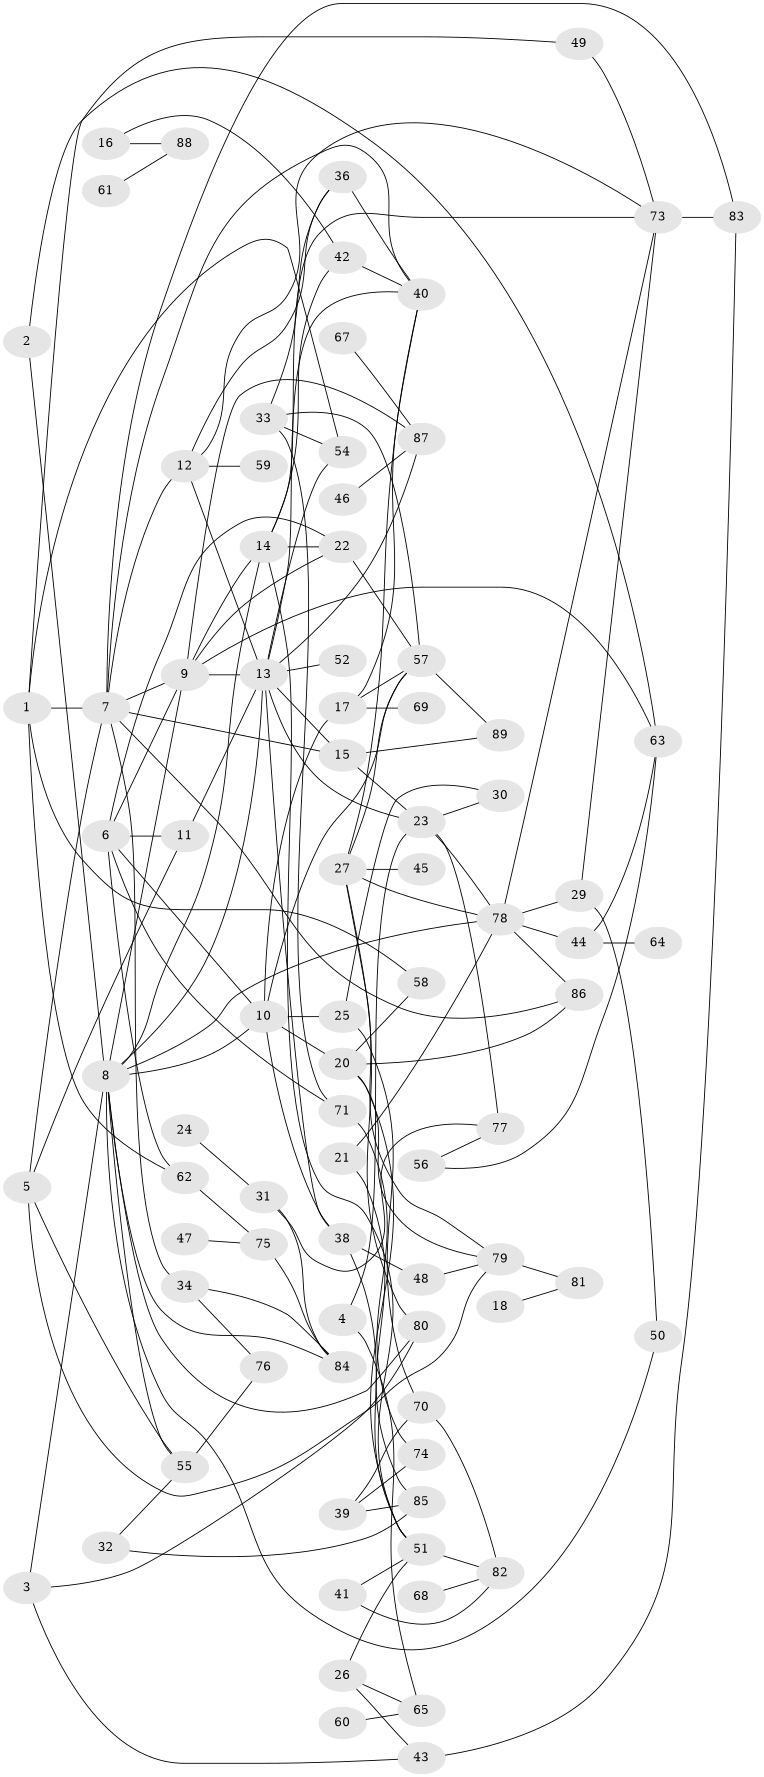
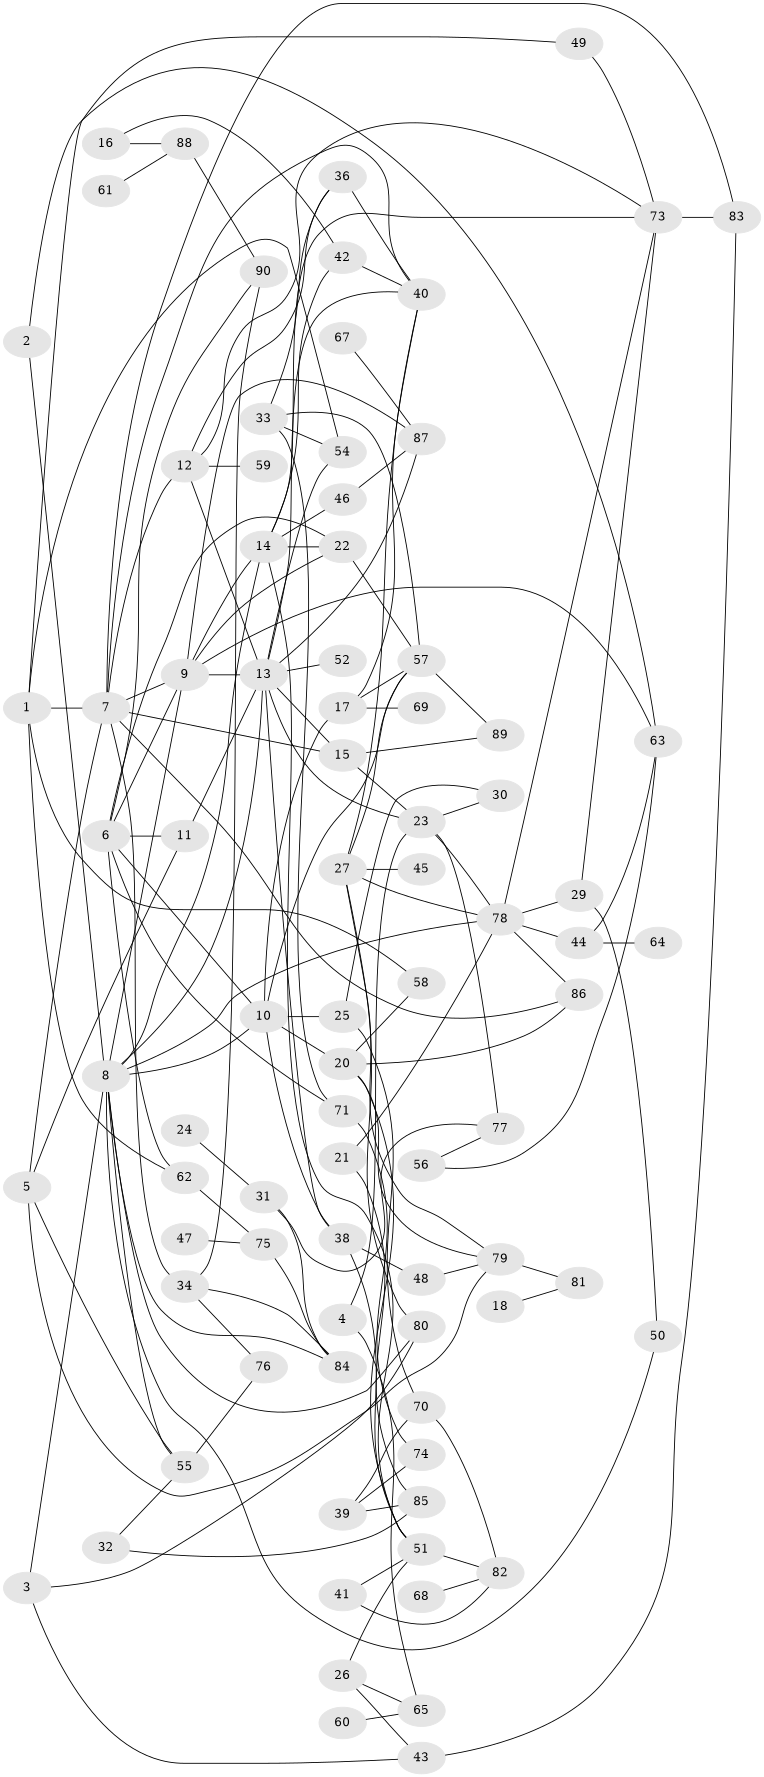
none -> (264, 272)
none -> (310, 519)
